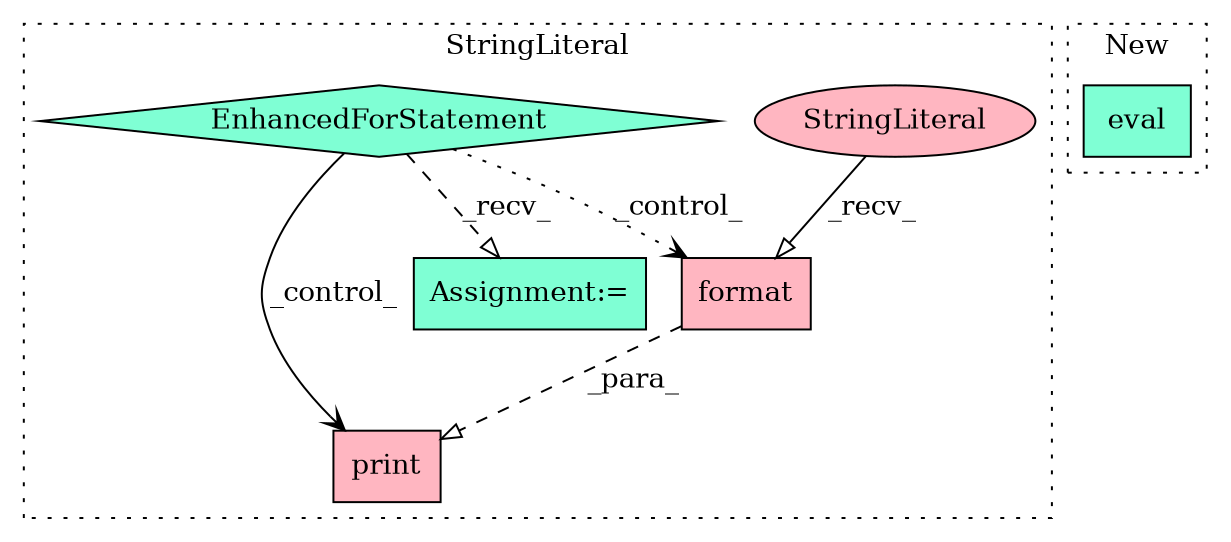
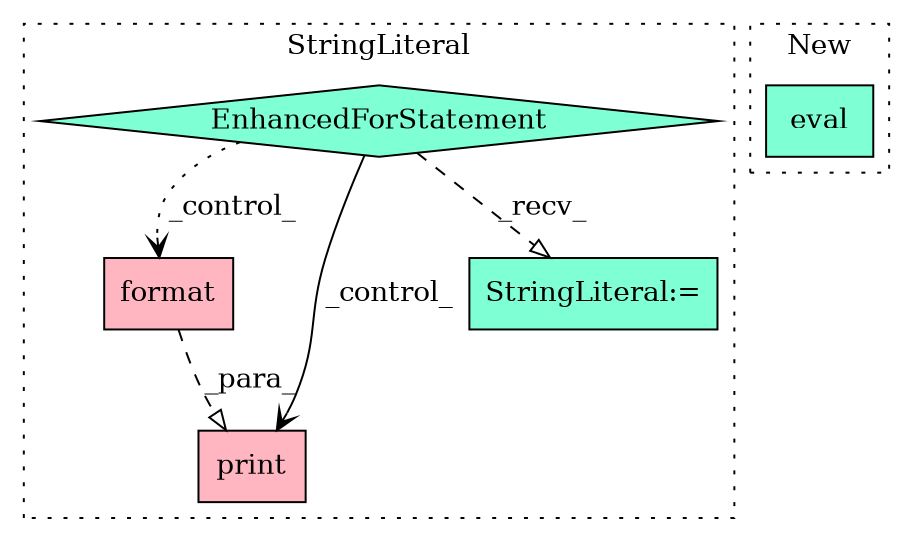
(895, 121) -> none
(530, 294) -> (593, 294)
